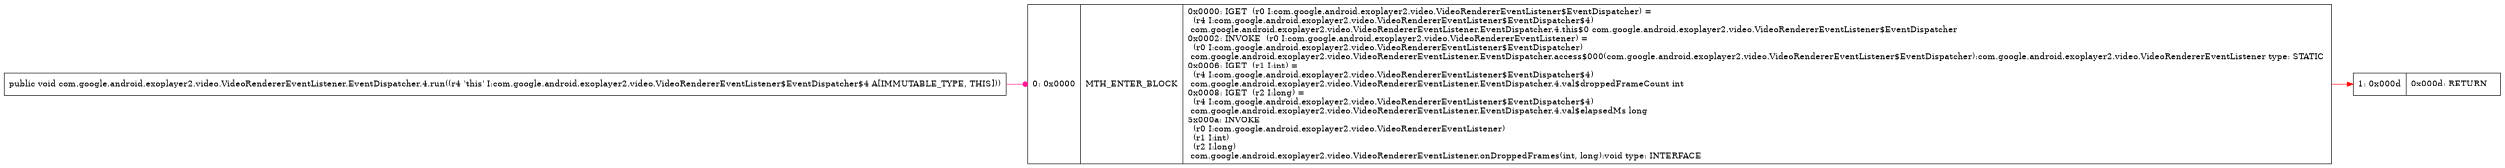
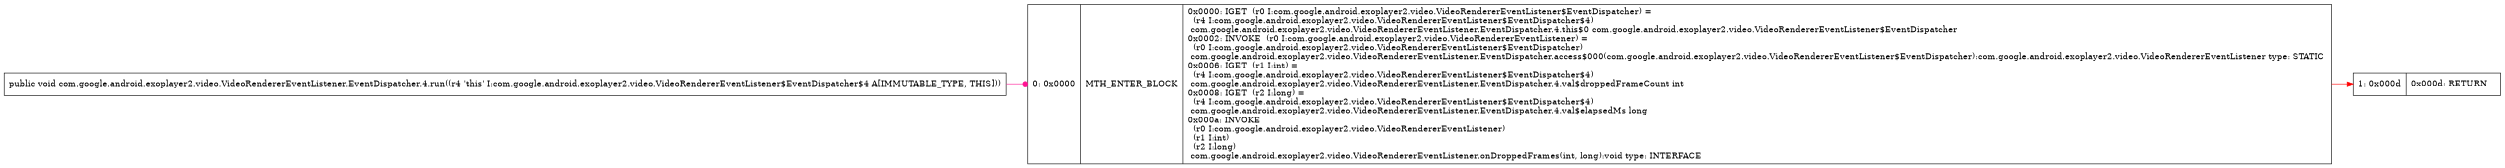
(1227, 120) -> (1227, 120)
